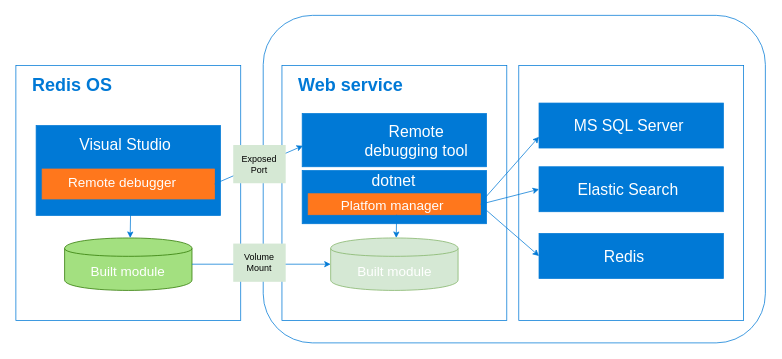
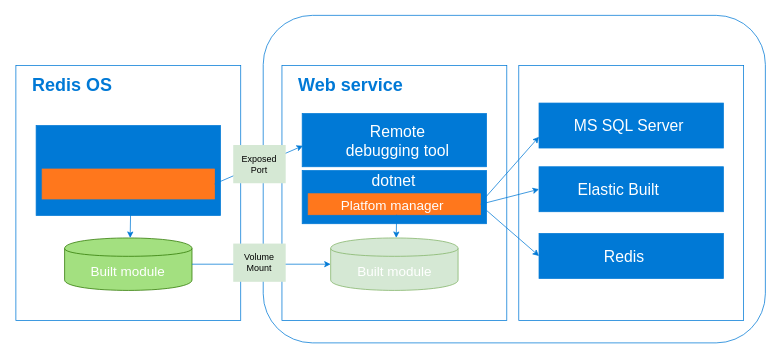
(416, 139) -> (397, 139)
(138, 144) -> none
(134, 184) -> none
(633, 190) -> (625, 190)
